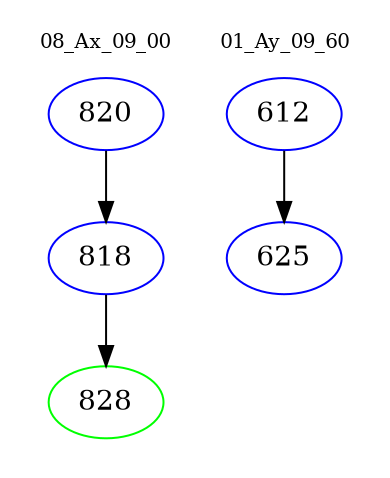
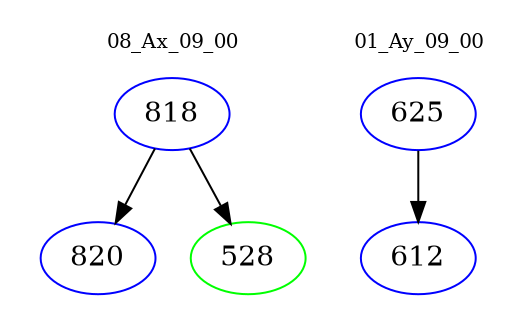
(285, 43) -> (419, 43)
(106, 176) -> (140, 177)
(284, 176) -> (418, 176)
(106, 402) -> (248, 258)
